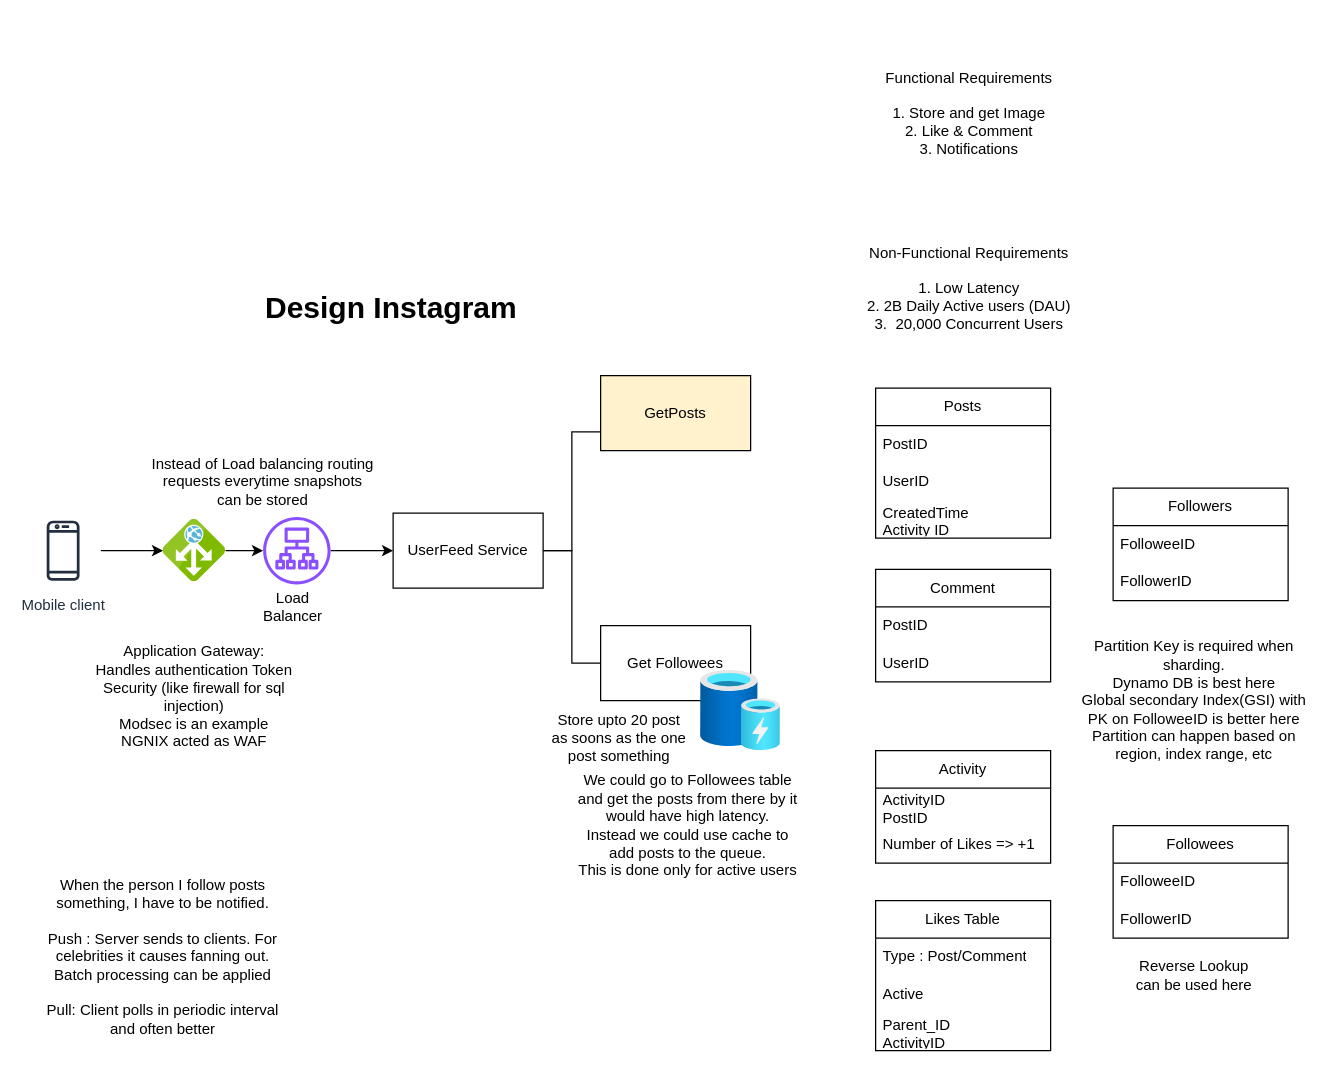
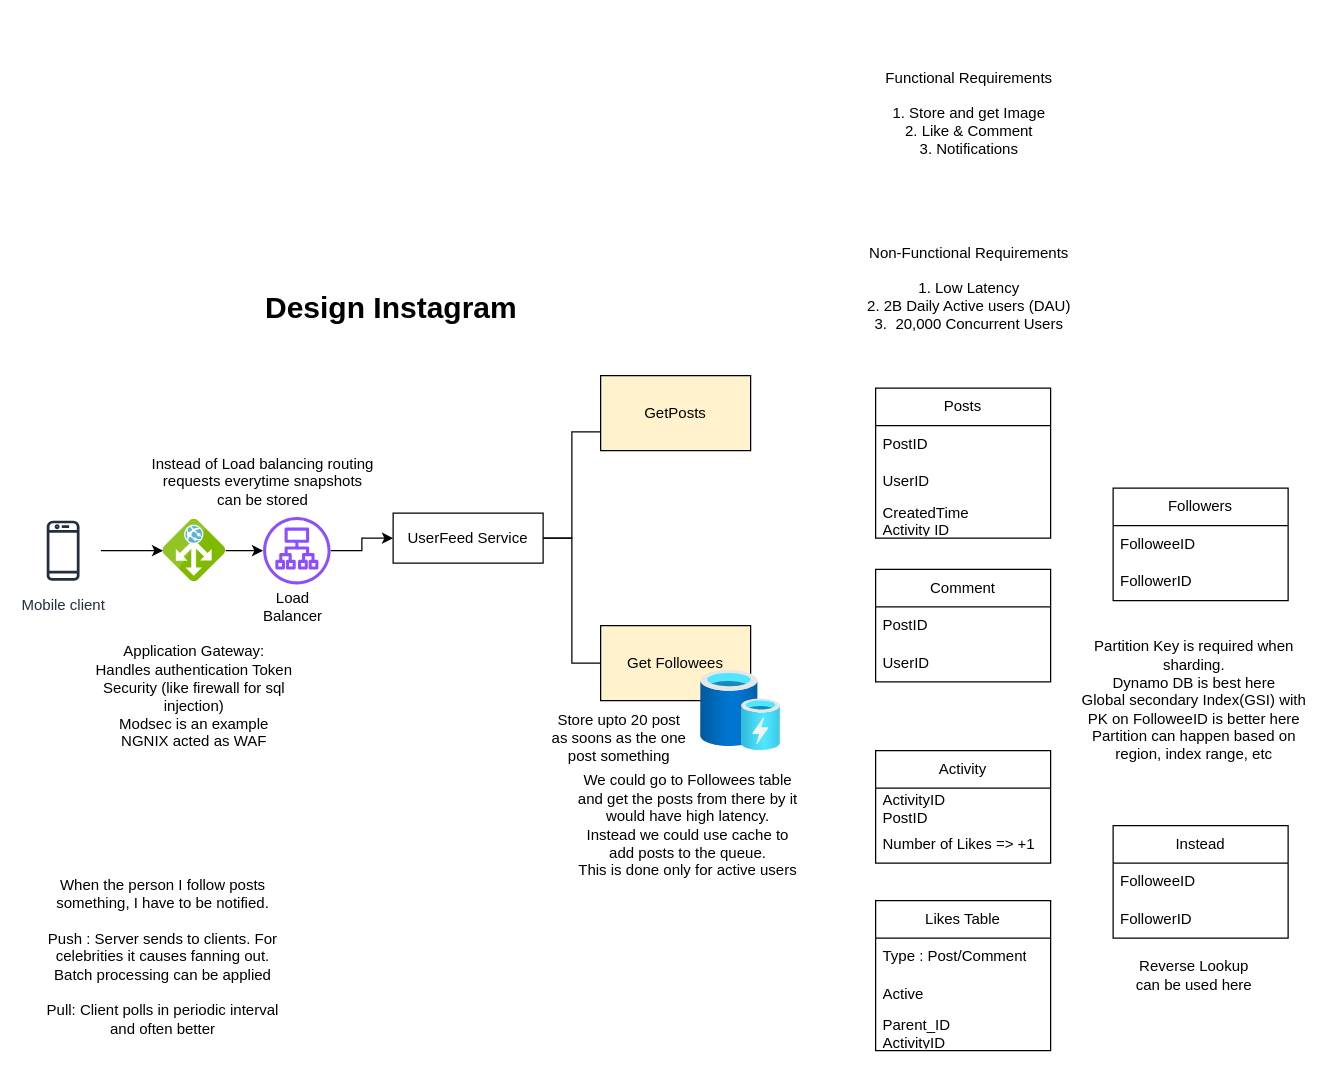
(468, 551) -> (468, 538)
(676, 663) -> (676, 663)
(1201, 844) -> (1201, 844)
